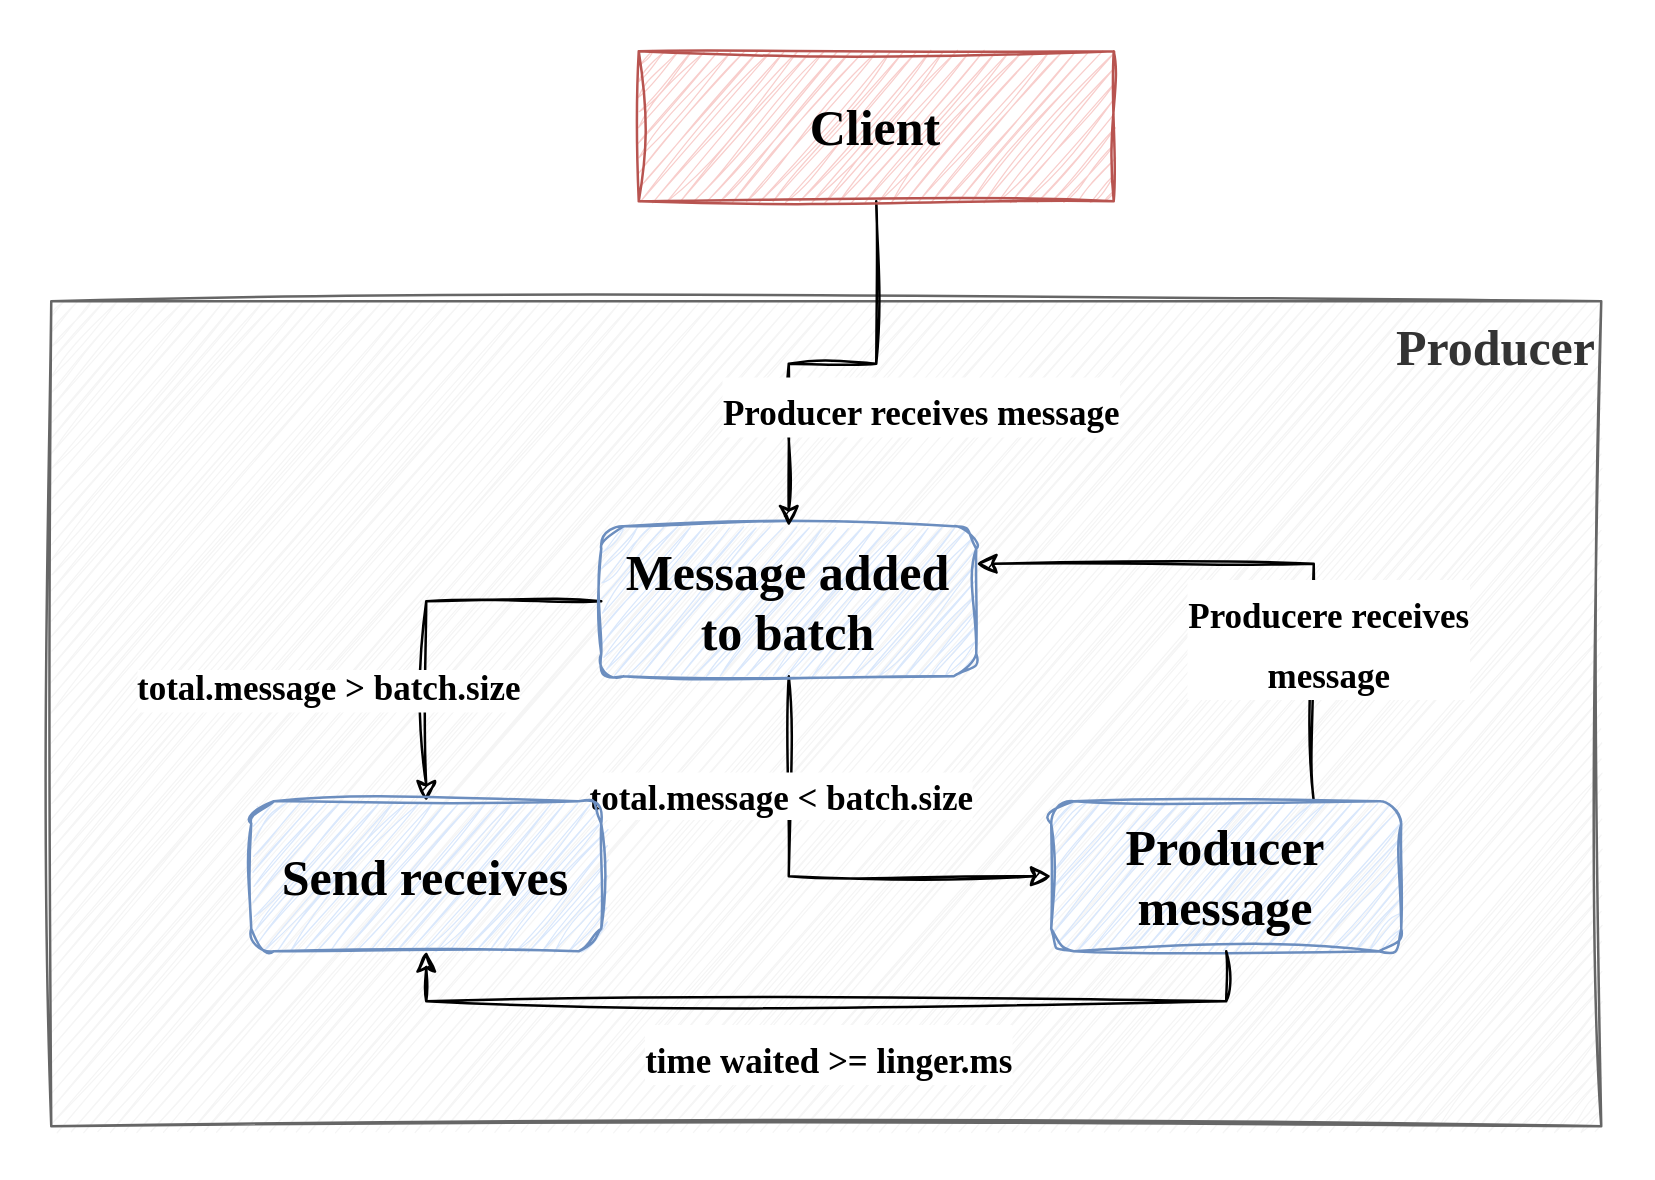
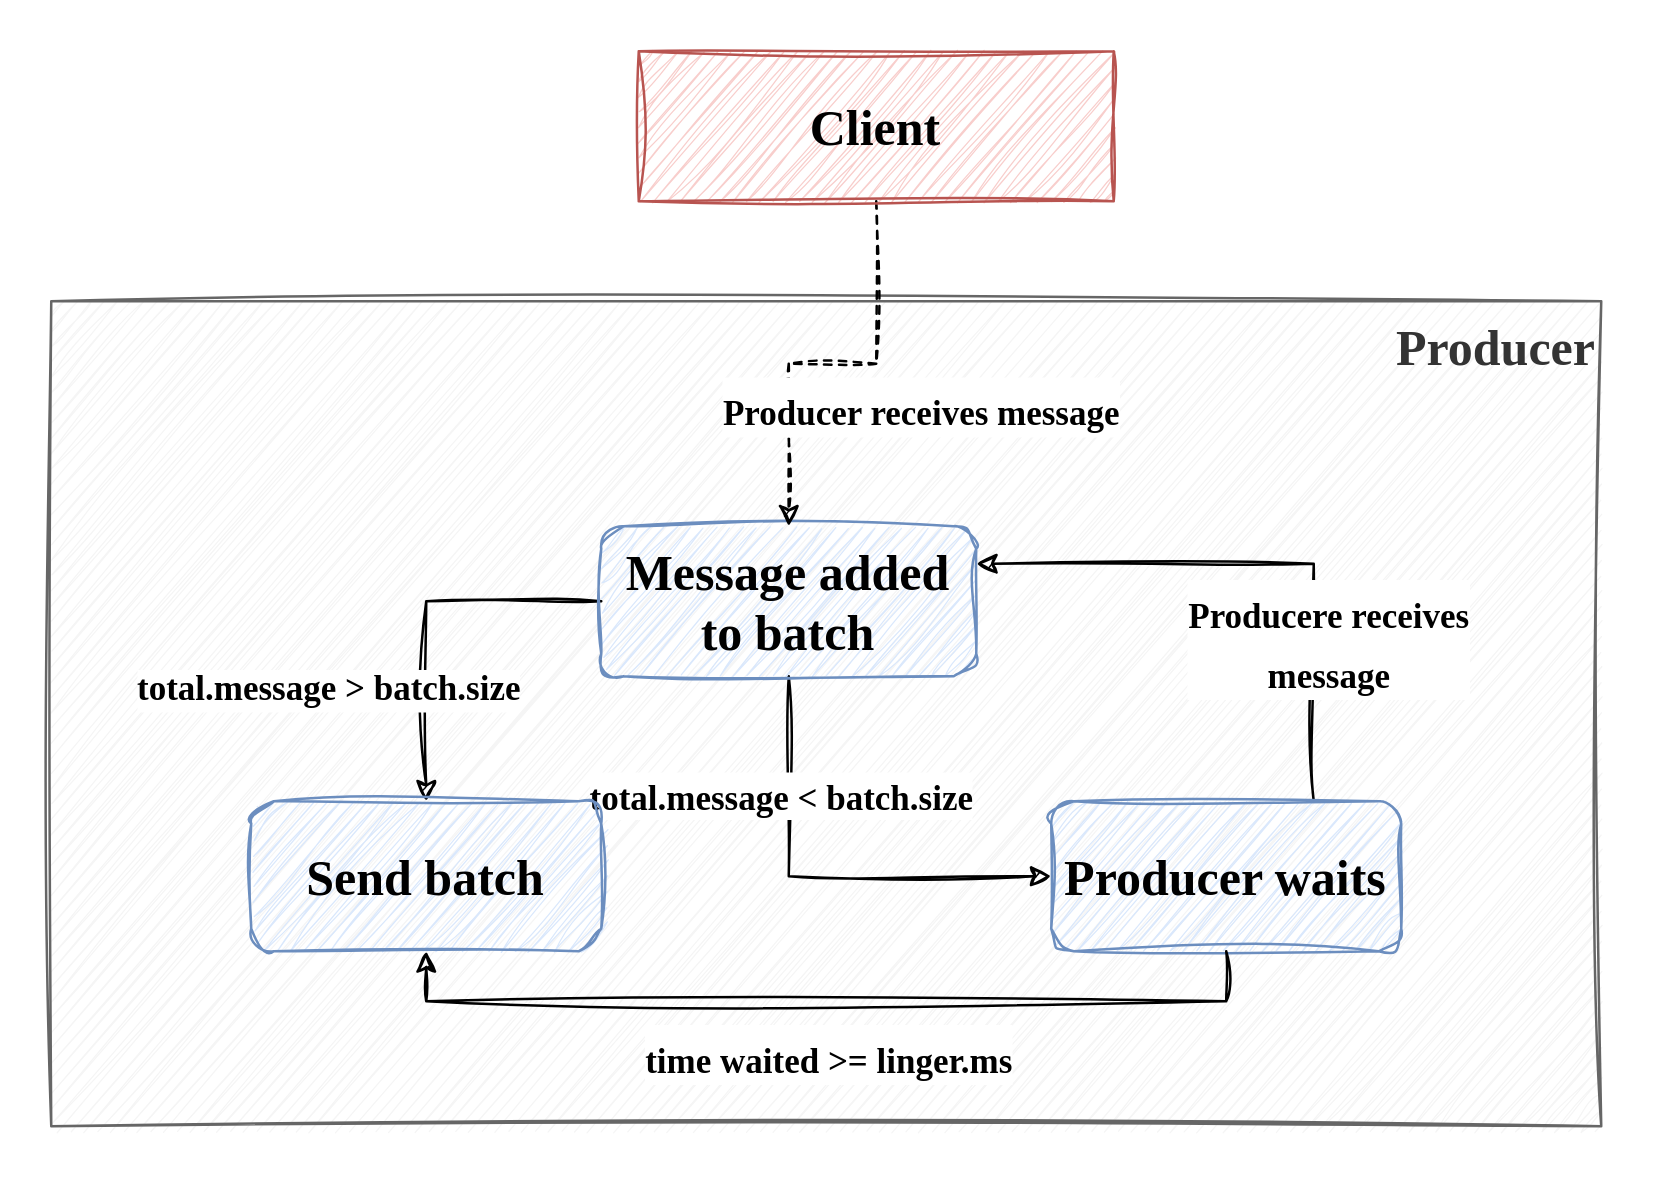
(876, 256) -> (876, 256)
(426, 876) -> (426, 876)
(1226, 876) -> (1226, 876)
